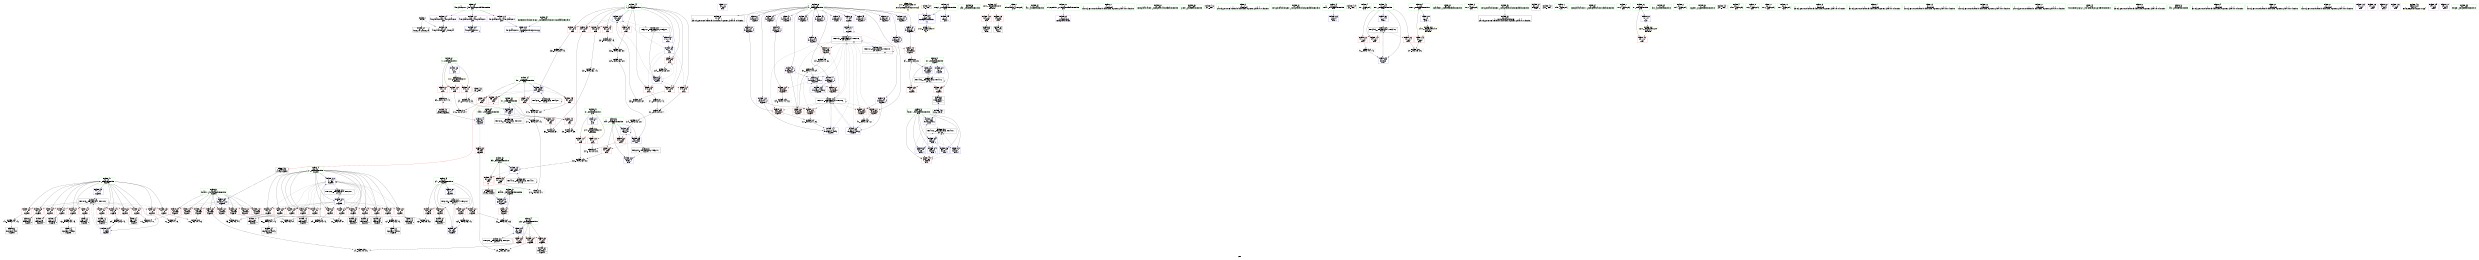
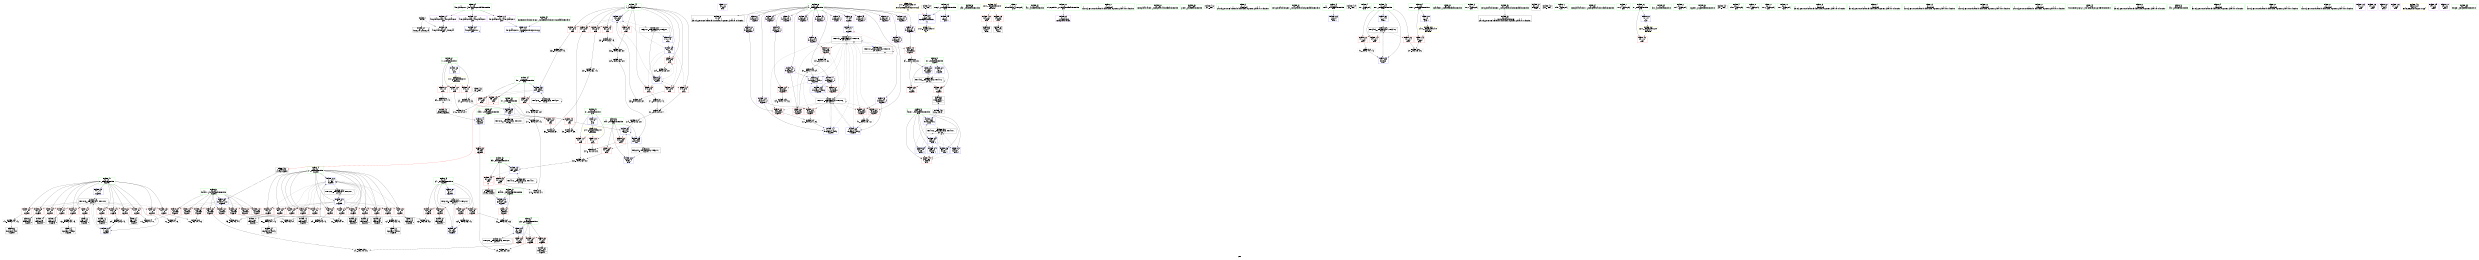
(569, 101) -> none
(619, 126) -> (597, 126)
